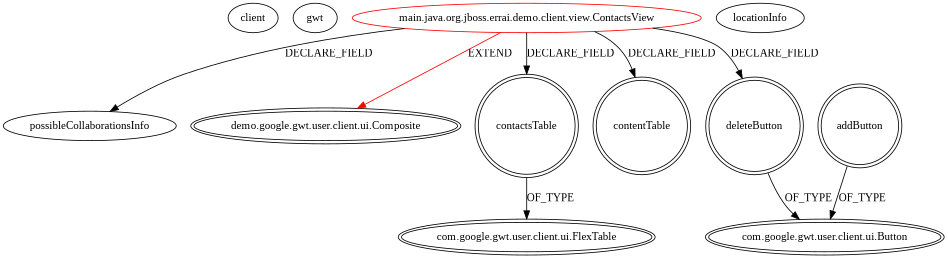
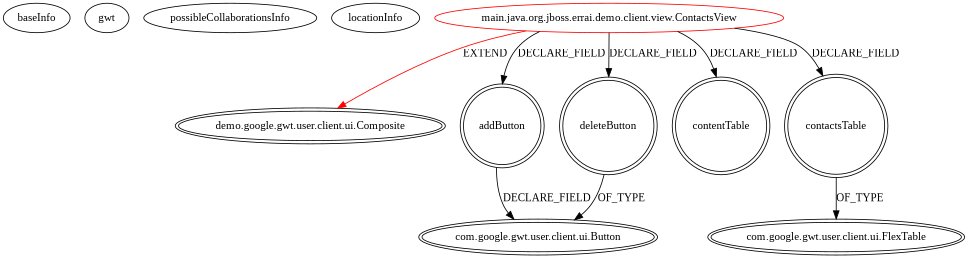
(253, 18) -> (37, 18)
(257, 54) -> (516, 49)
(862, 198) -> (547, 198)
